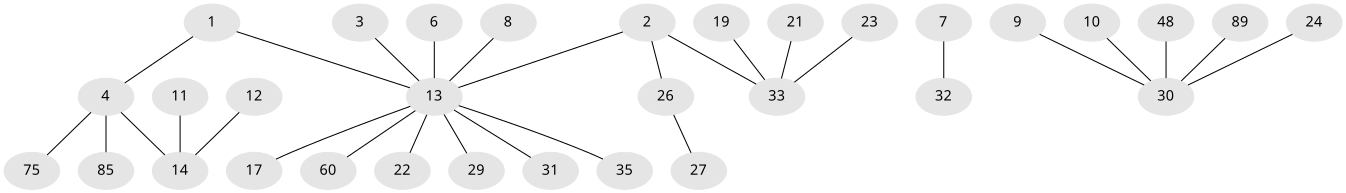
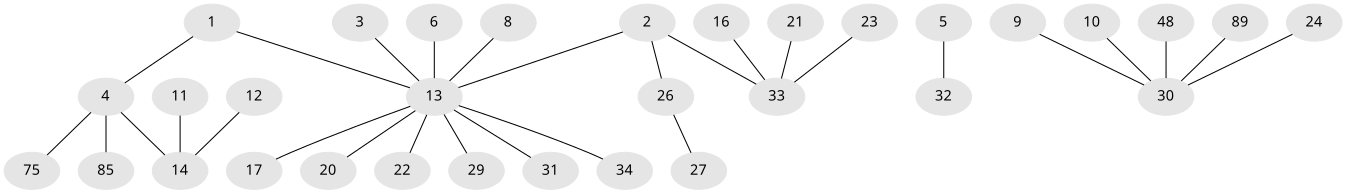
(721, 23) -> (721, 23)
(944, 23) -> (944, 23)
(328, 171) -> (328, 171)
(625, 171) -> (625, 171)
